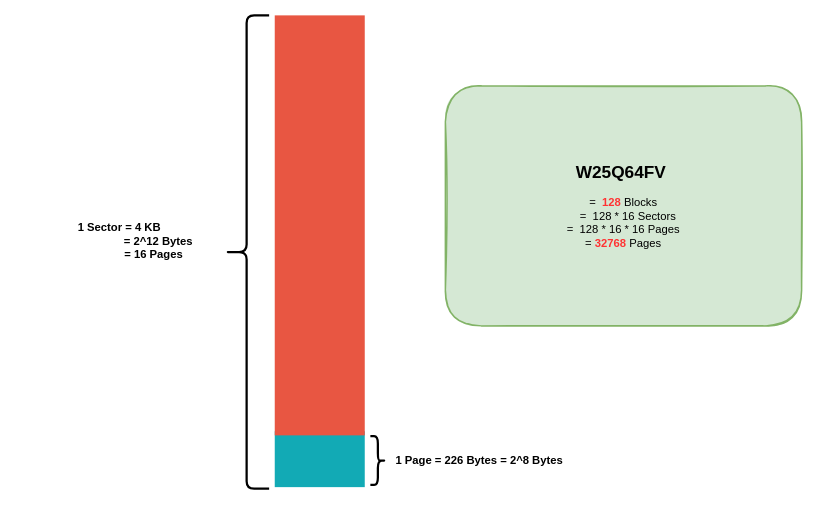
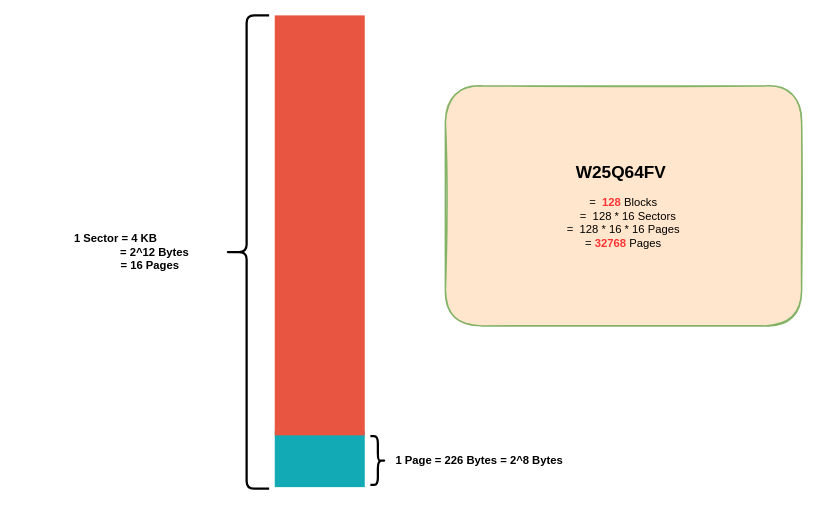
(623, 206) -> (623, 206)
(119, 240) -> (116, 251)
